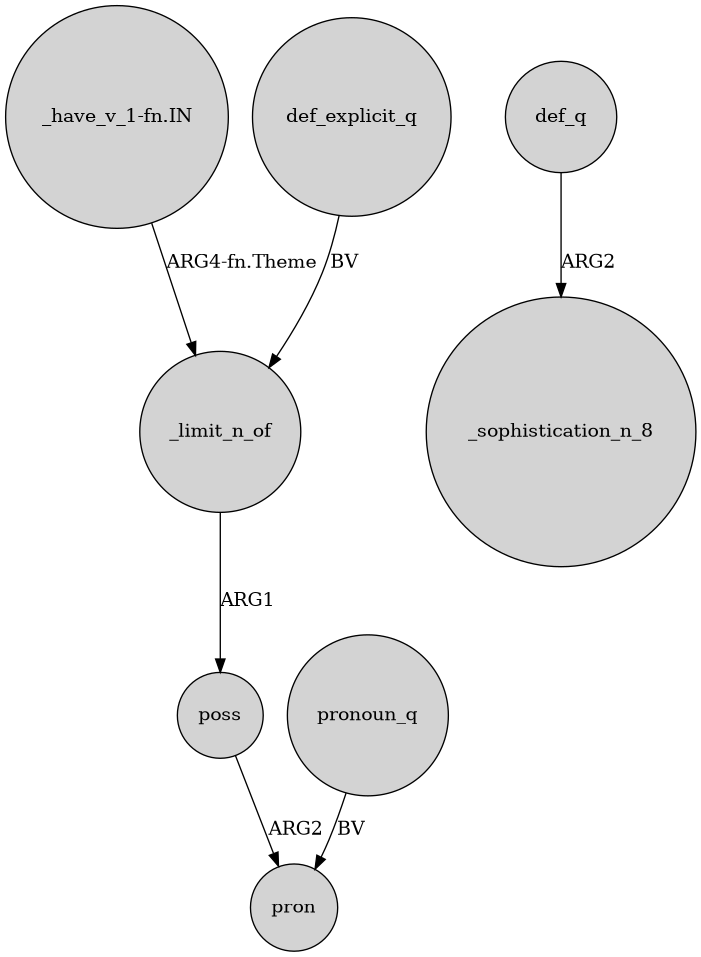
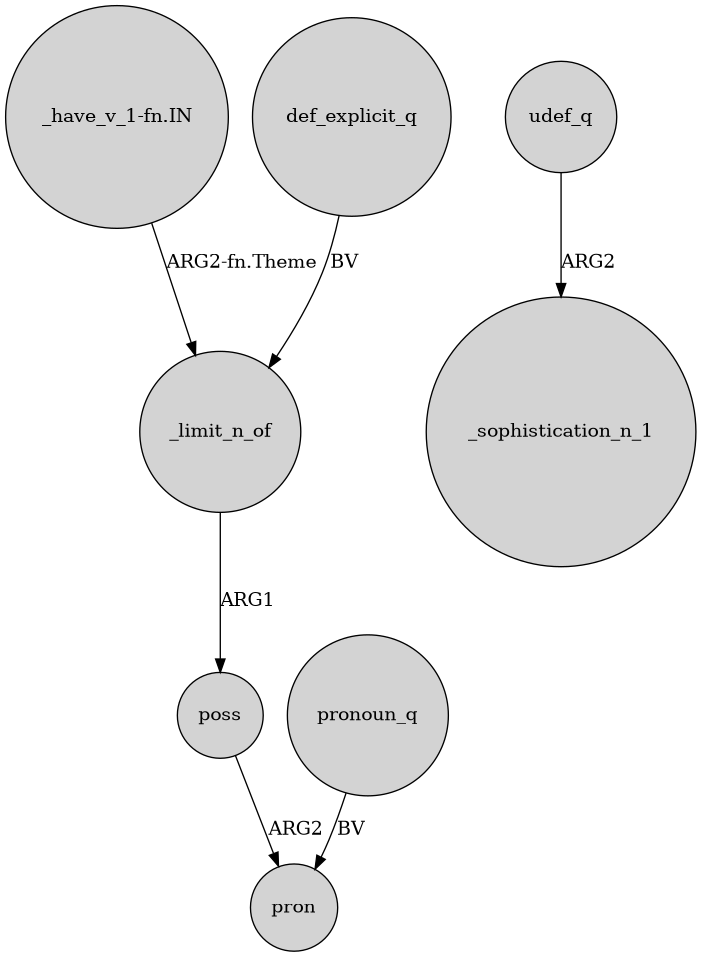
(561, 117) -> (561, 117)
(242, 263) -> (242, 263)
(561, 432) -> (561, 432)
